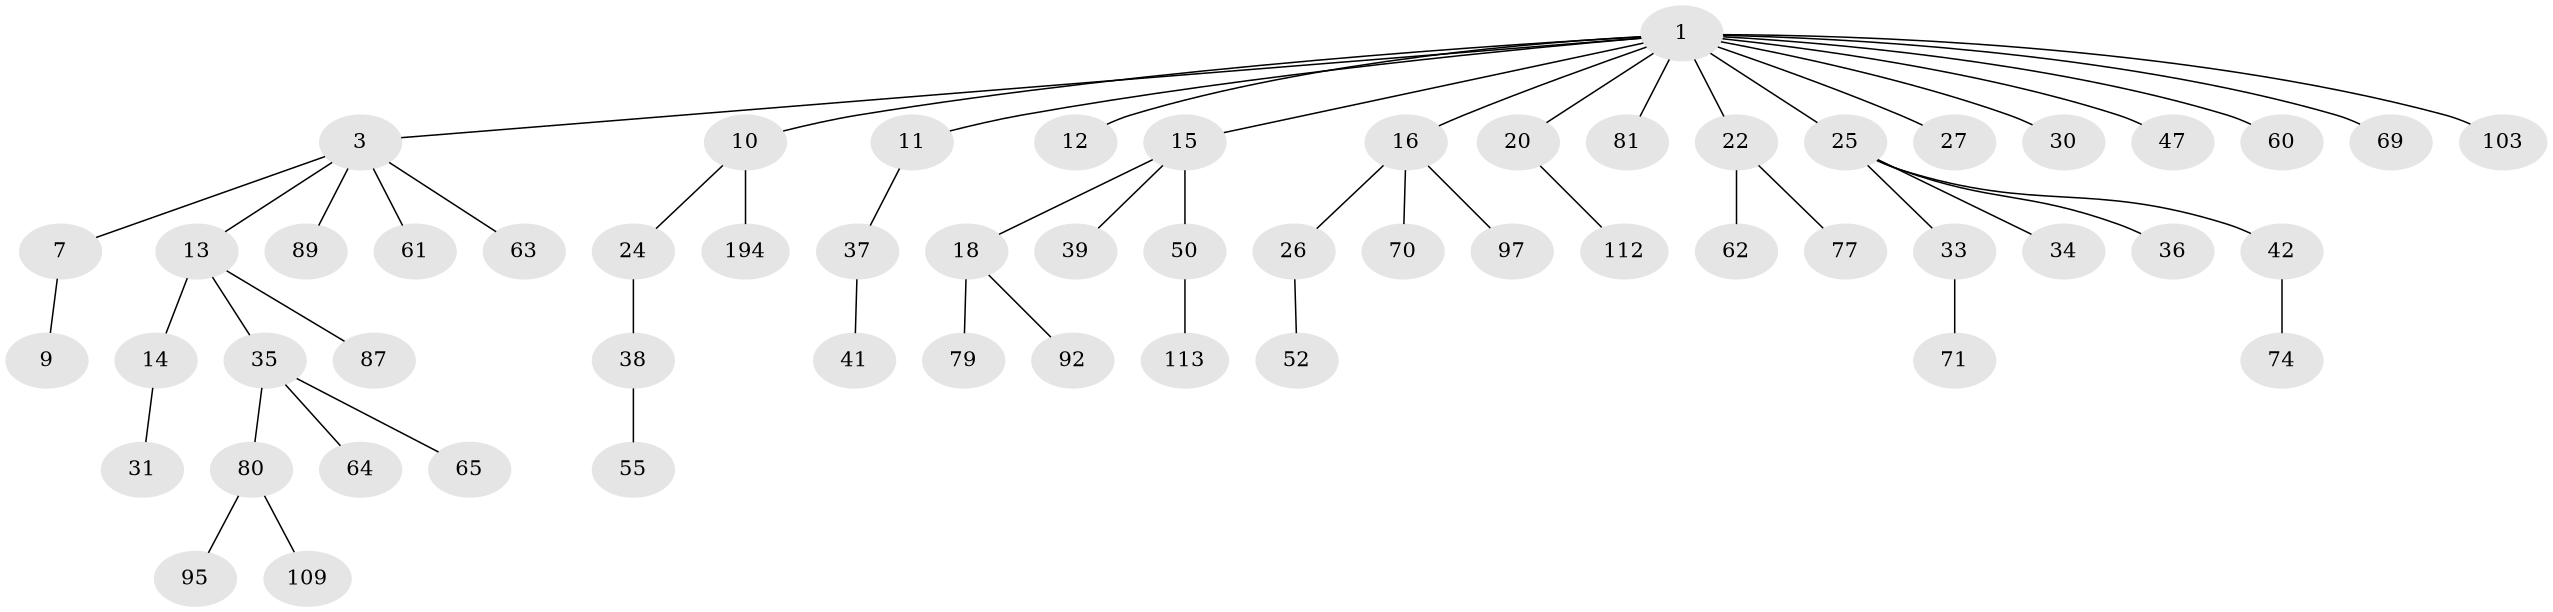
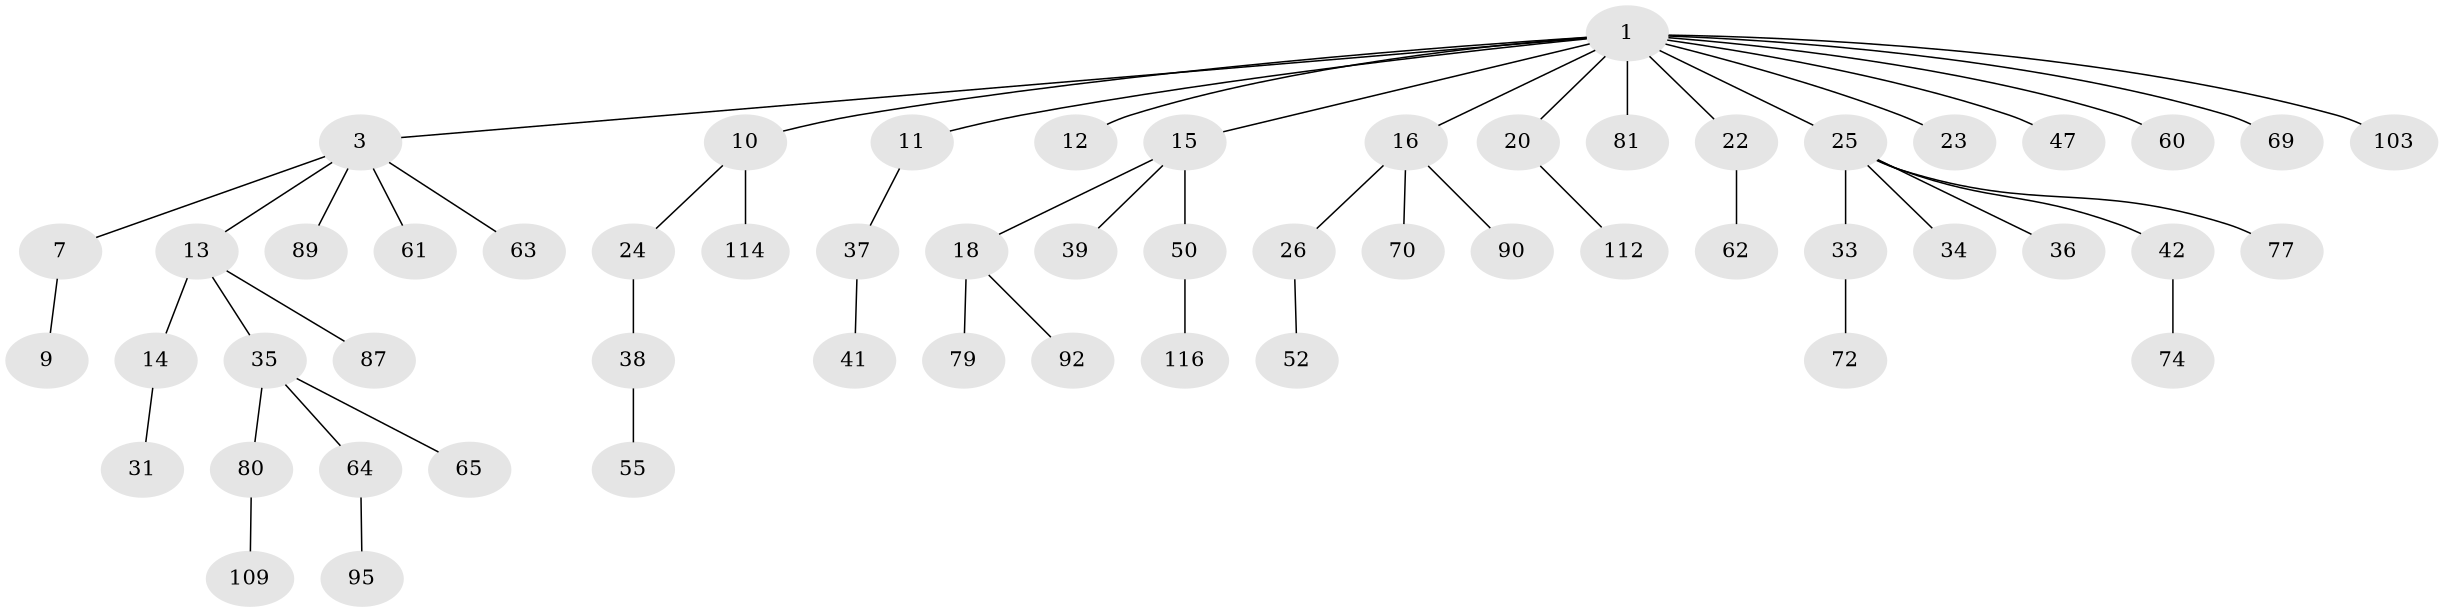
(1955, 142) -> (1955, 142)
(2064, 142) -> none
(1791, 197) -> (2064, 197)
(746, 252) -> (746, 252)
(1512, 252) -> (1512, 252)
(1185, 361) -> (1185, 361)
(1955, 361) -> (1846, 361)
(223, 524) -> (361, 524)
